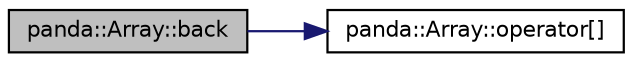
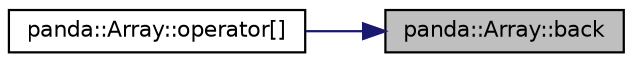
(276, 31) -> (334, 31)
